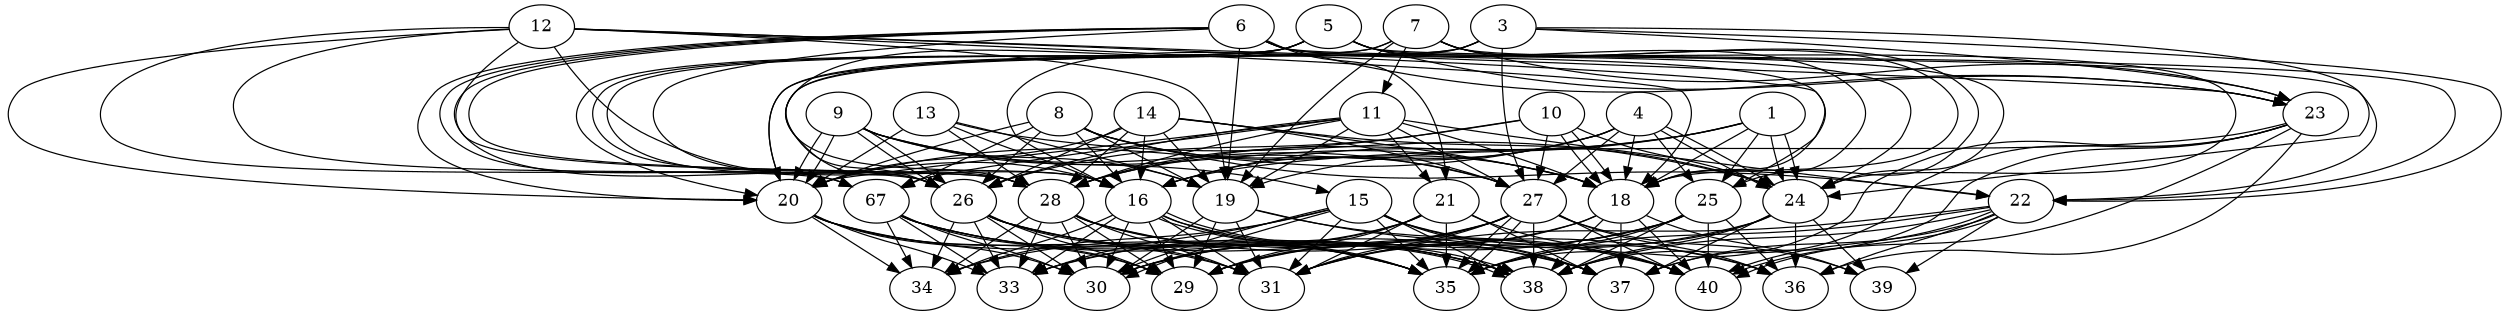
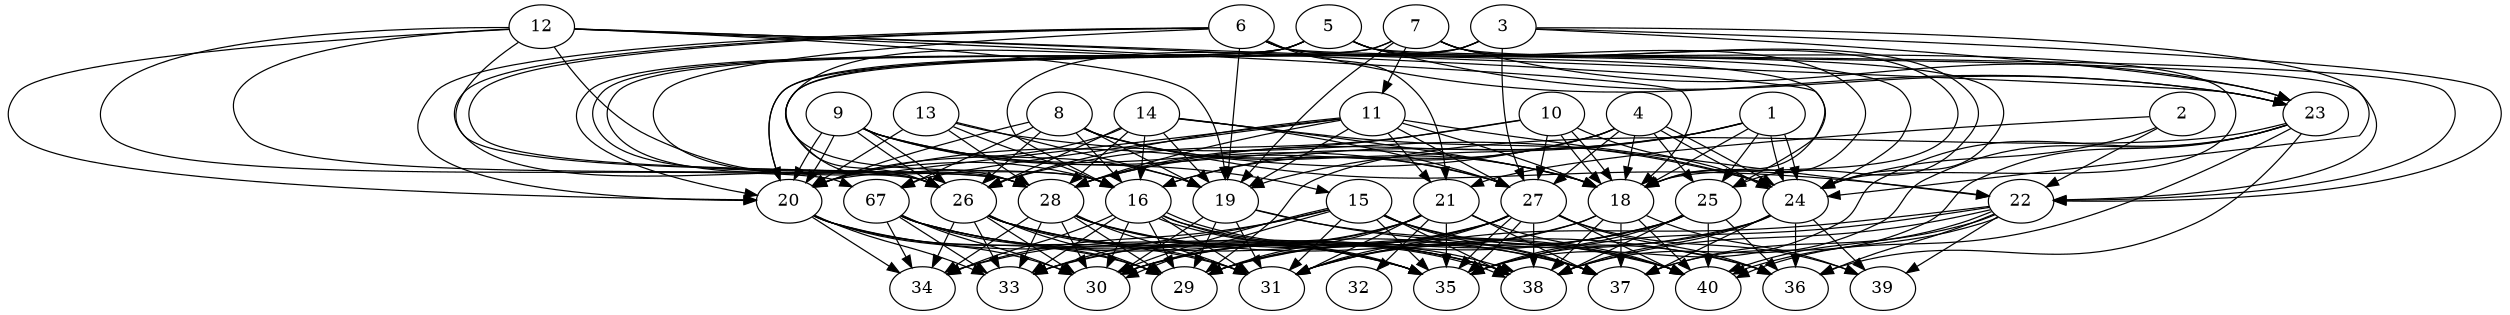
(440, 113) -> none
none -> (2182, 114)
(1730, 148) -> (1928, 141)
none -> (1359, 289)
